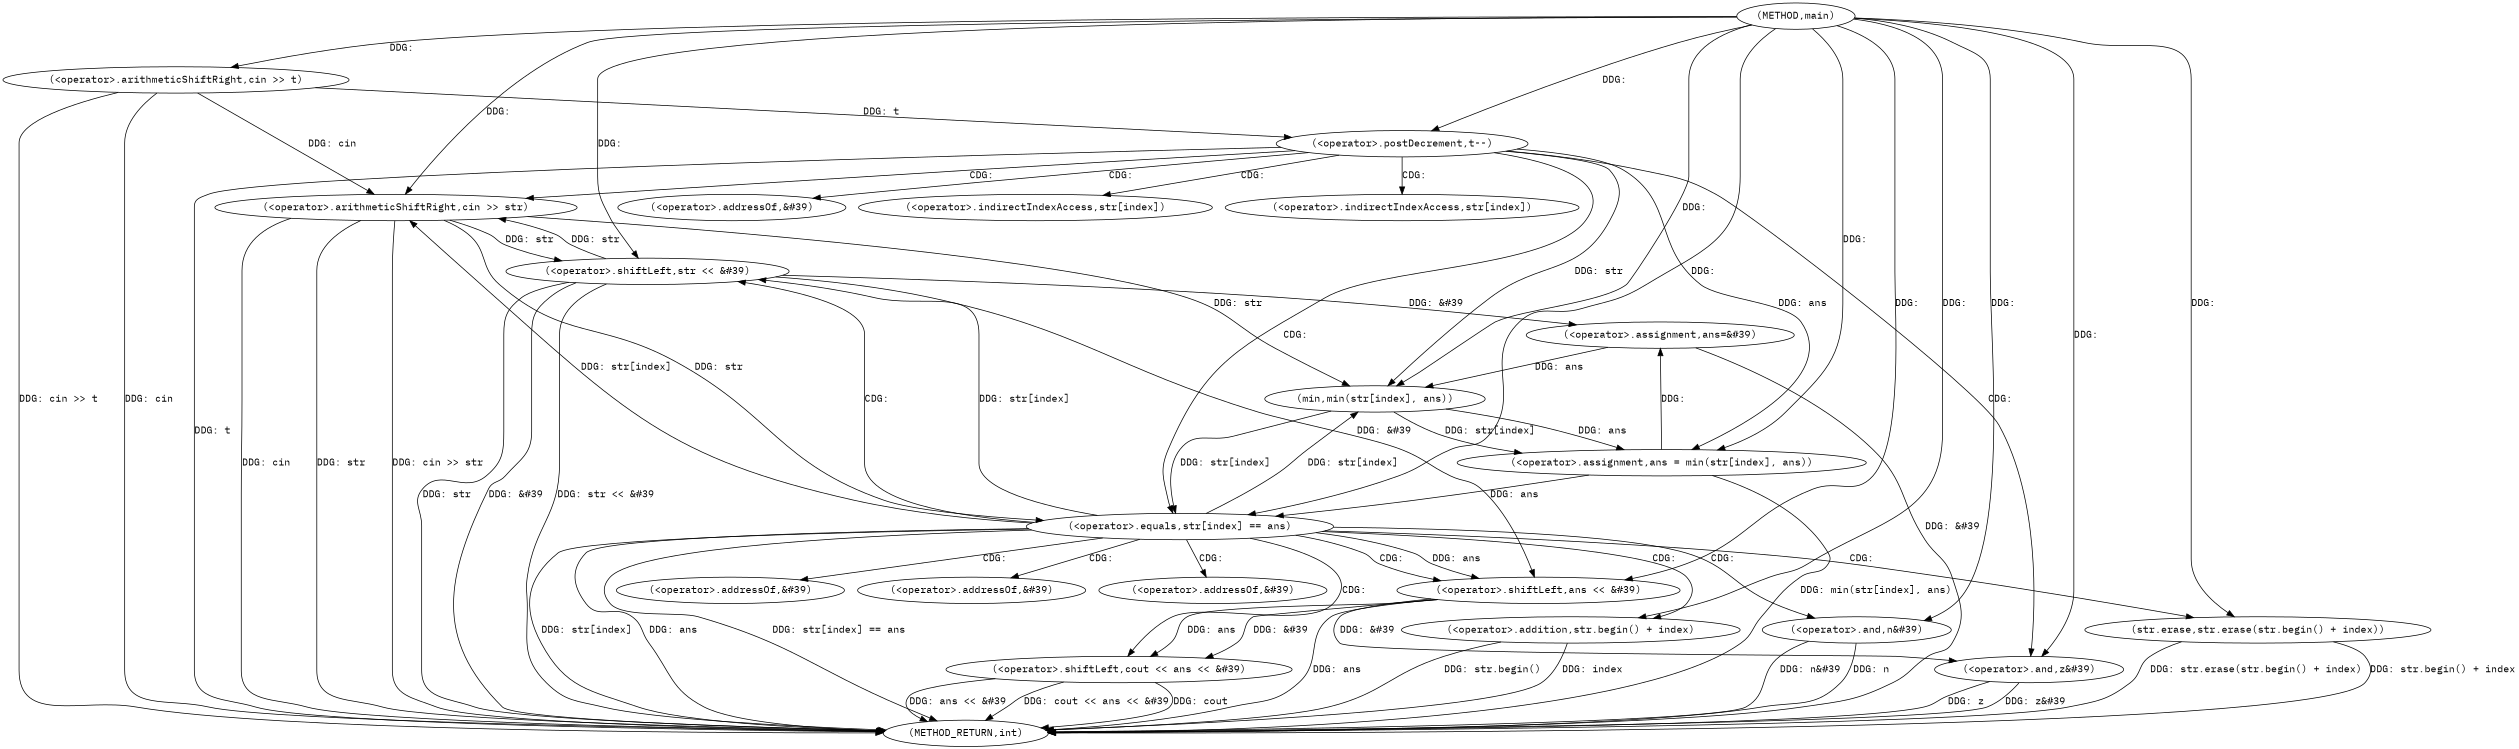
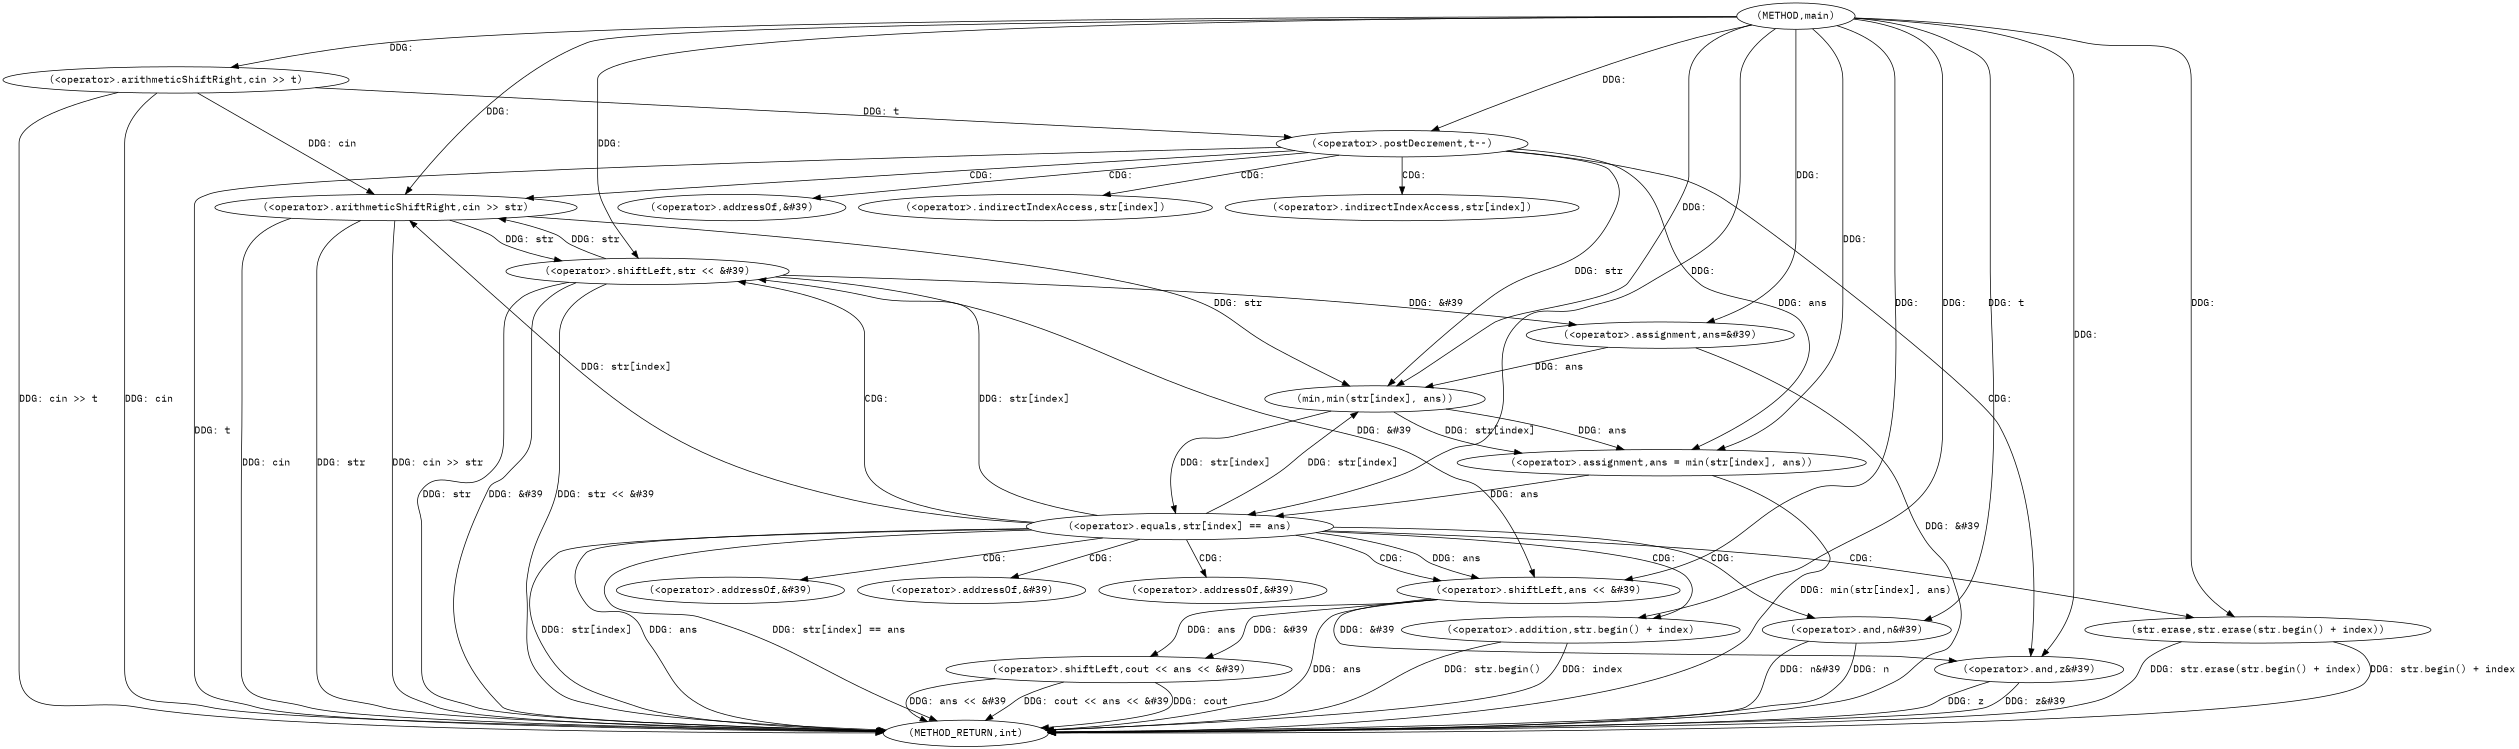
(1387, 279) -> none
(2006, 303) -> (2006, 303)
(727, 395) -> none
(1661, 403) -> (1796, 196)
(1248, 614) -> none
